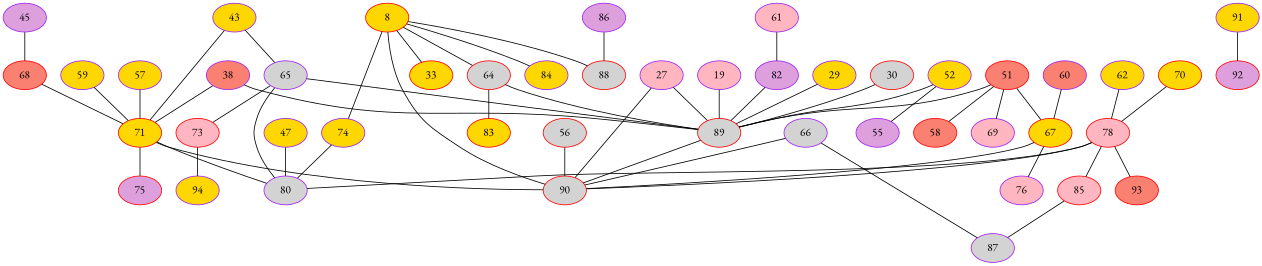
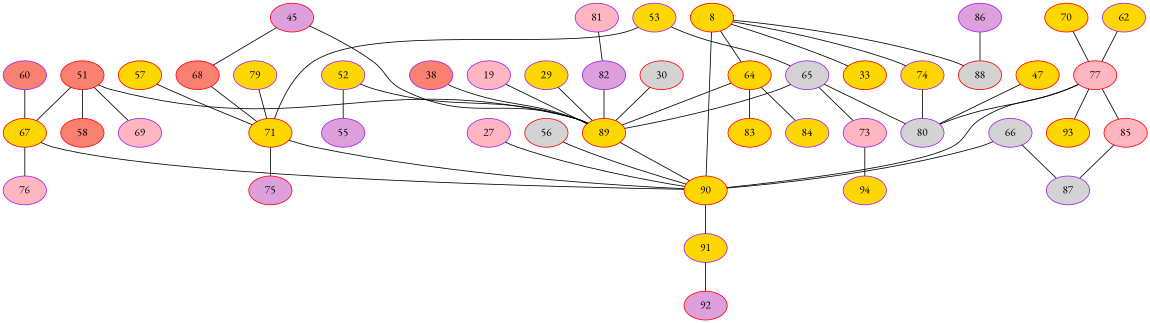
(25, 18) -> (292, 18)
(234, 18) -> (654, 18)
(777, 18) -> (597, 18)
(469, 43) -> (778, 104)
(82, 75) -> (255, 75)
(140, 75) -> (140, 75)
(489, 75) -> (750, 75)
(184, 104) -> none
(690, 104) -> (468, 108)
(198, 133) -> (865, 133)
(286, 133) -> (1038, 75)
(719, 133) -> (604, 133)
(1108, 133) -> (1095, 75)
(211, 164) -> none
(565, 190) -> (706, 190)
(1137, 190) -> (1068, 133)
none -> (706, 219)
